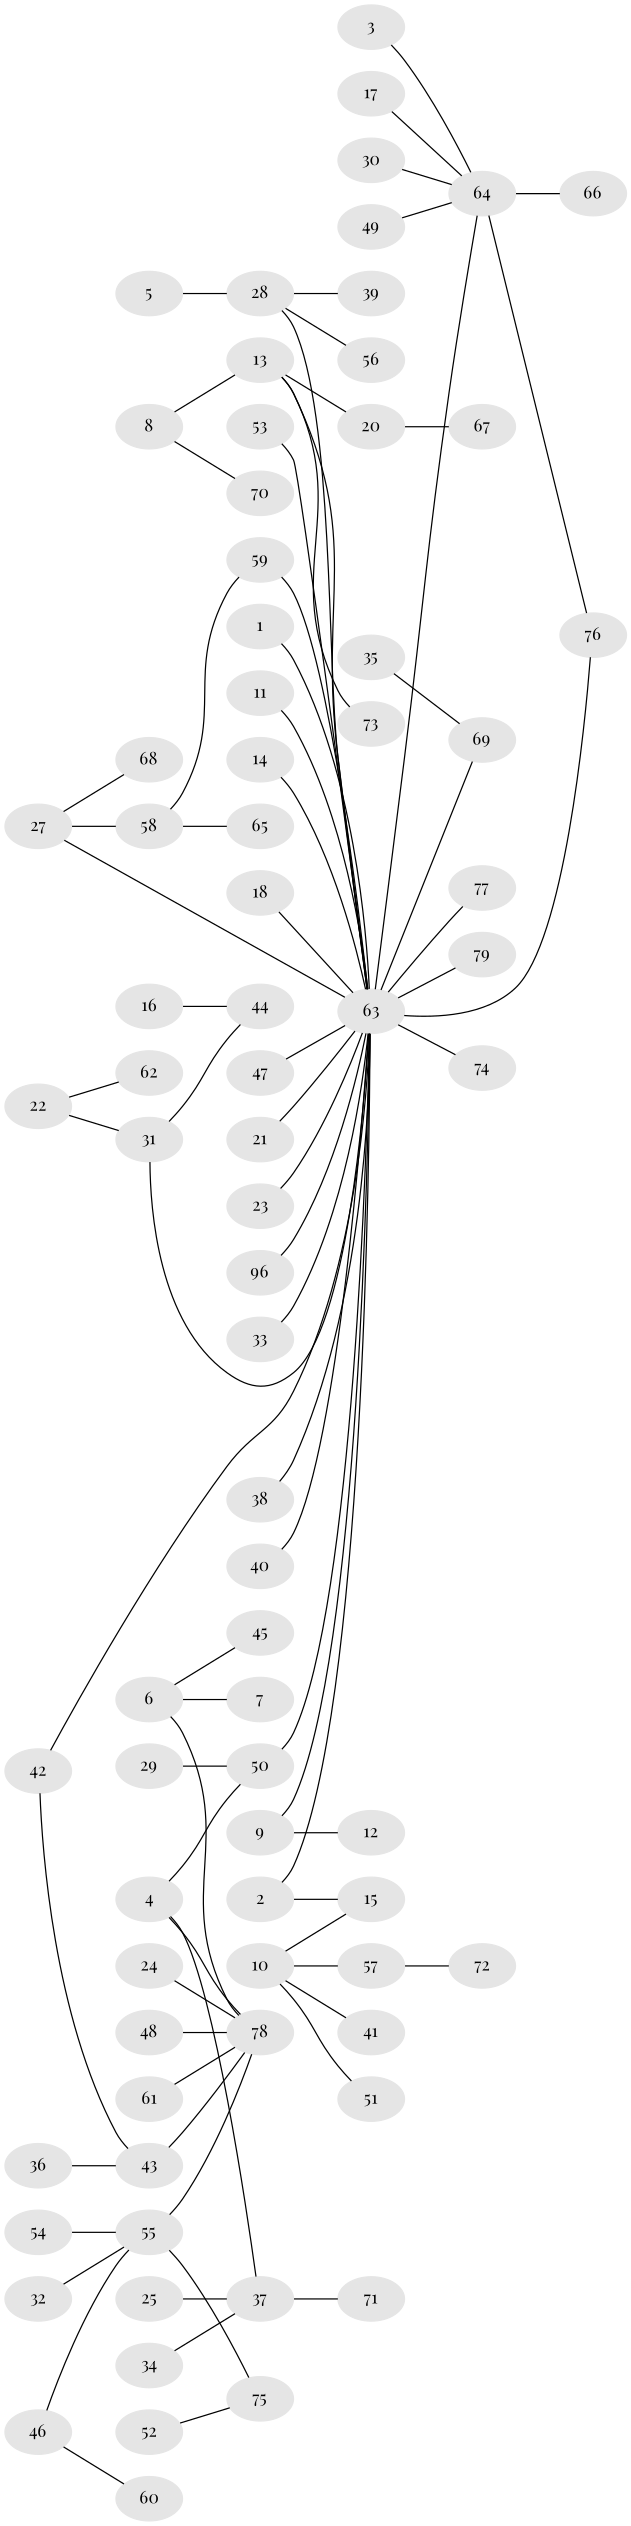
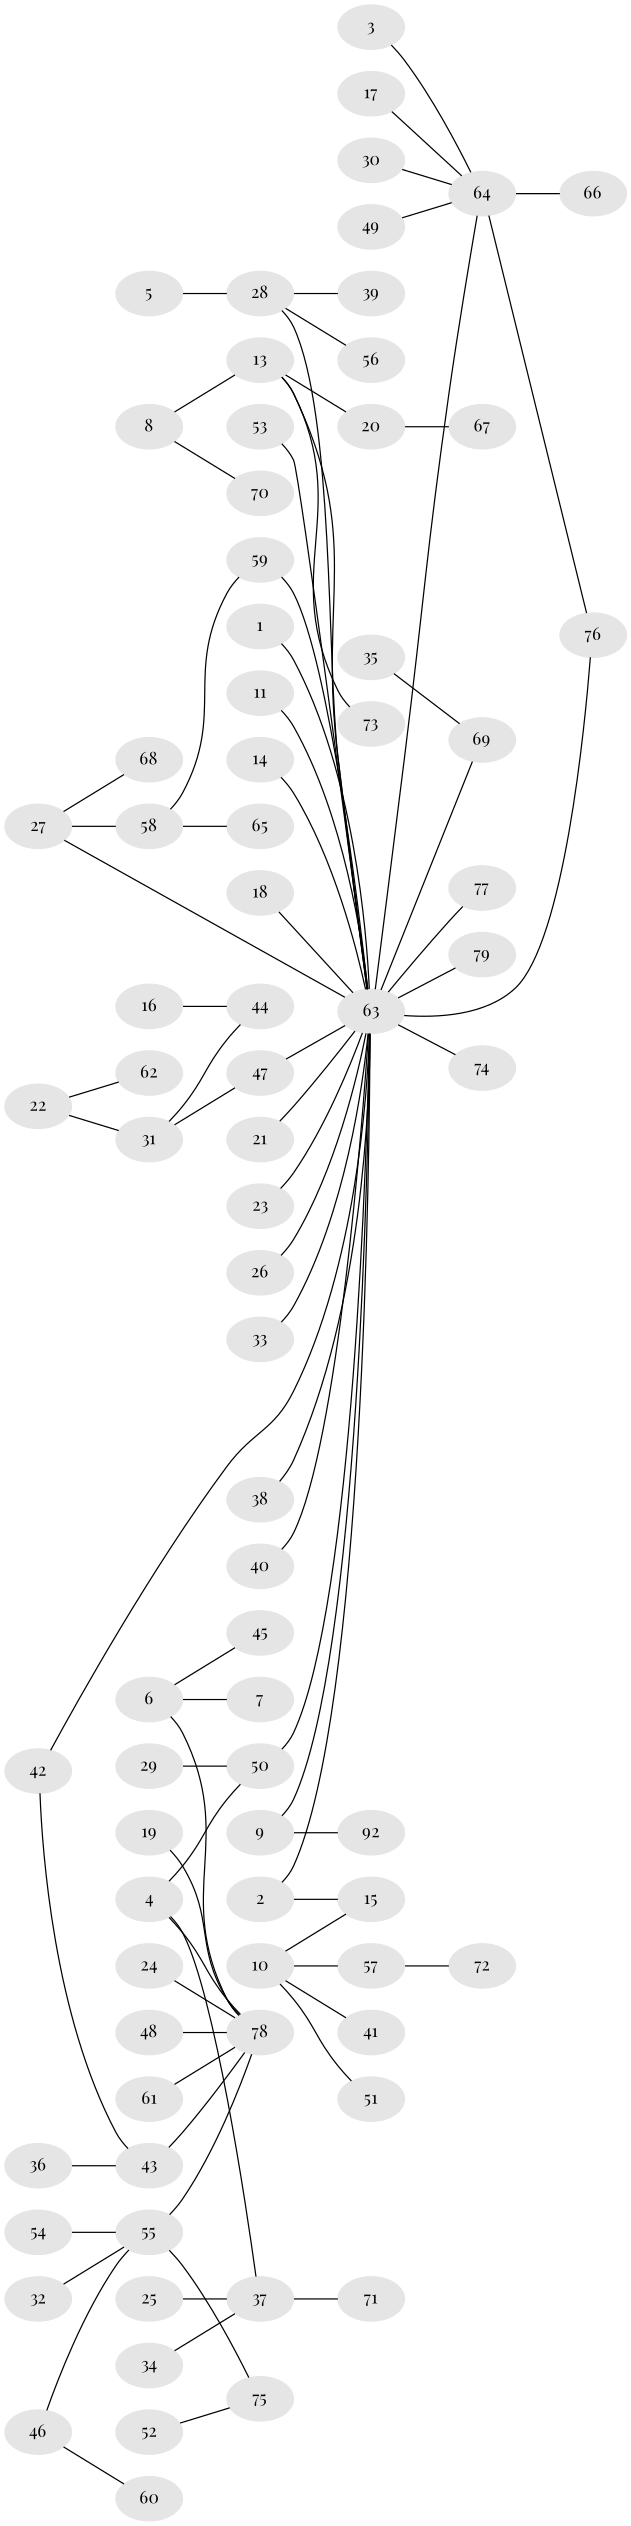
(260, 1273) -> (260, 1273)
(286, 1378) -> (205, 1106)
none -> (149, 1833)
(371, 1833) -> (371, 1833)
